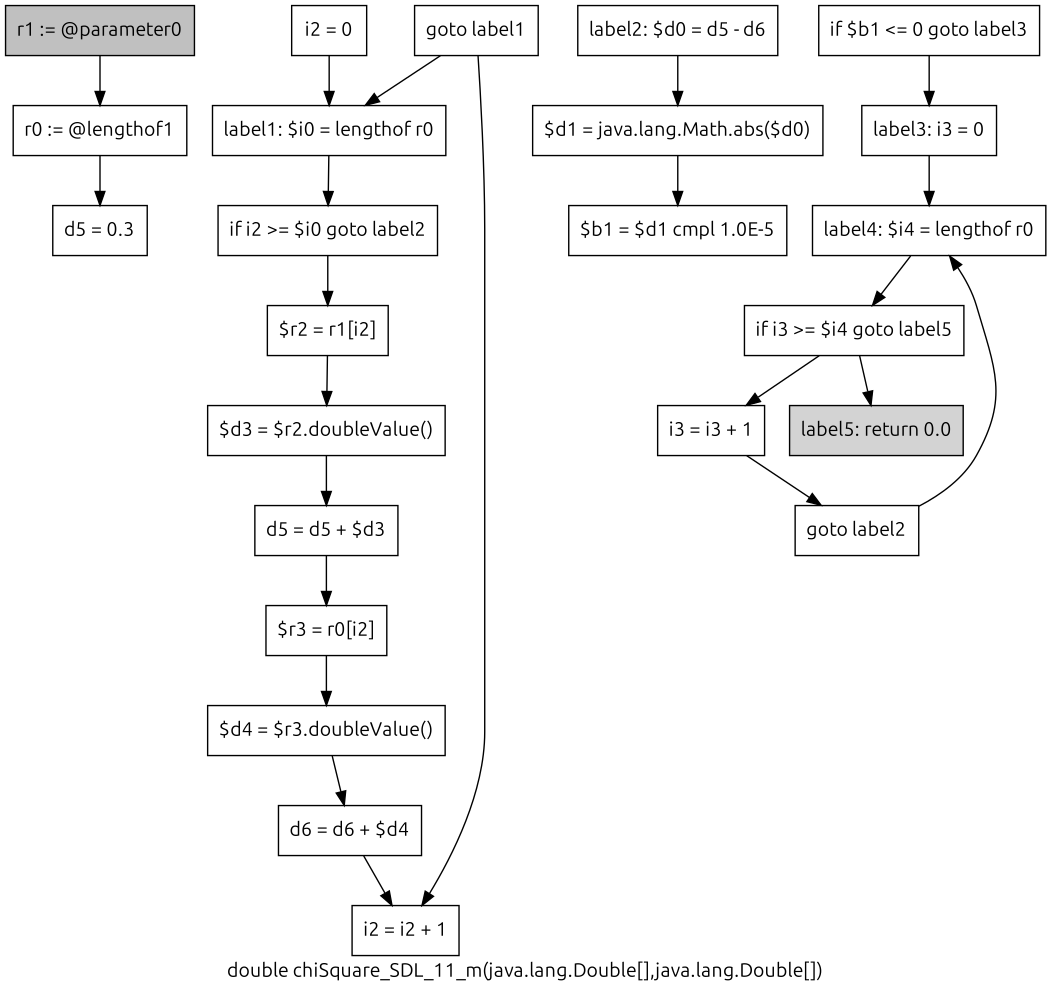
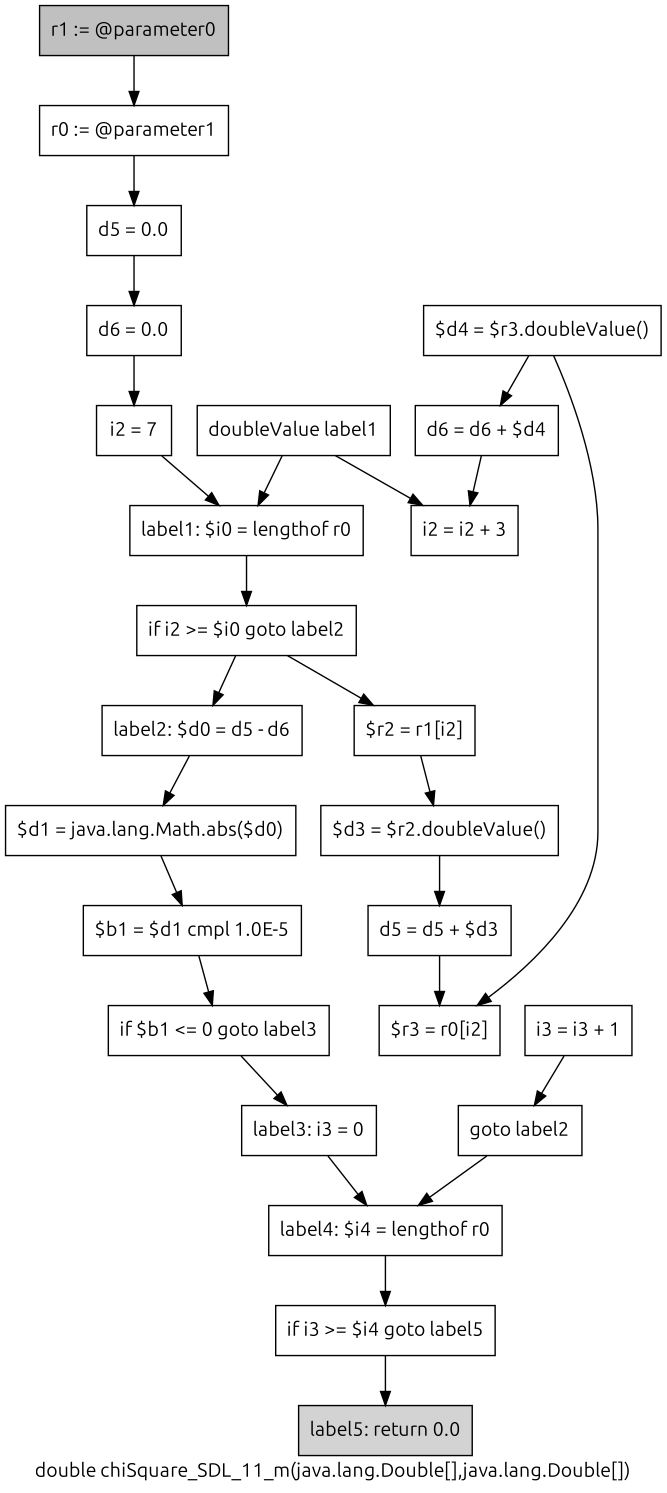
(329, 31) -> (134, 431)
(476, 31) -> (294, 431)
(100, 131) -> (134, 131)
(100, 231) -> (134, 231)
none -> (134, 331)
(789, 376) -> none
none -> (227, 674)
(326, 674) -> (598, 693)
(406, 931) -> (465, 531)
none -> (204, 974)
